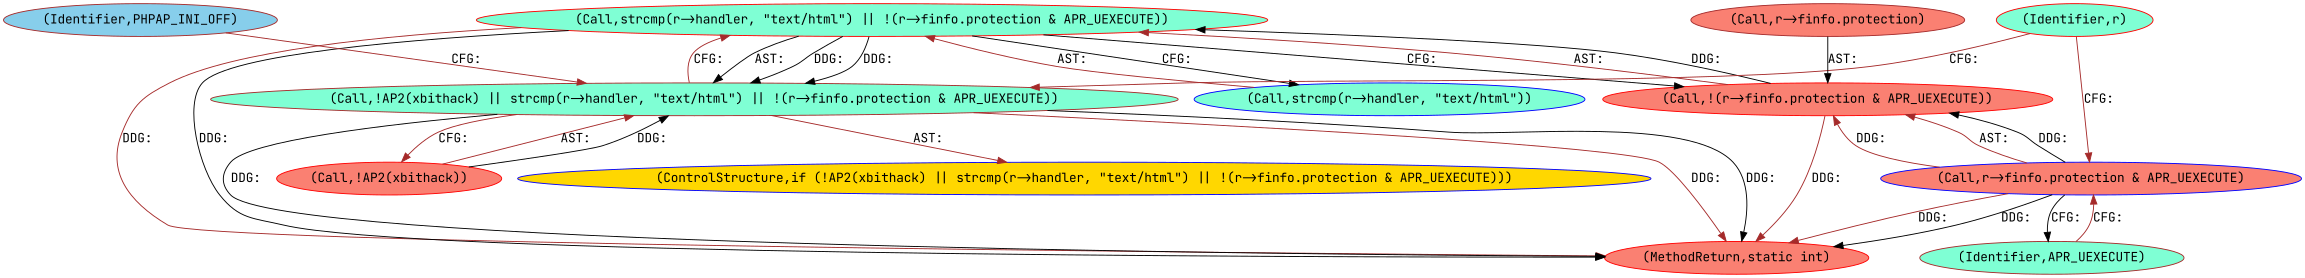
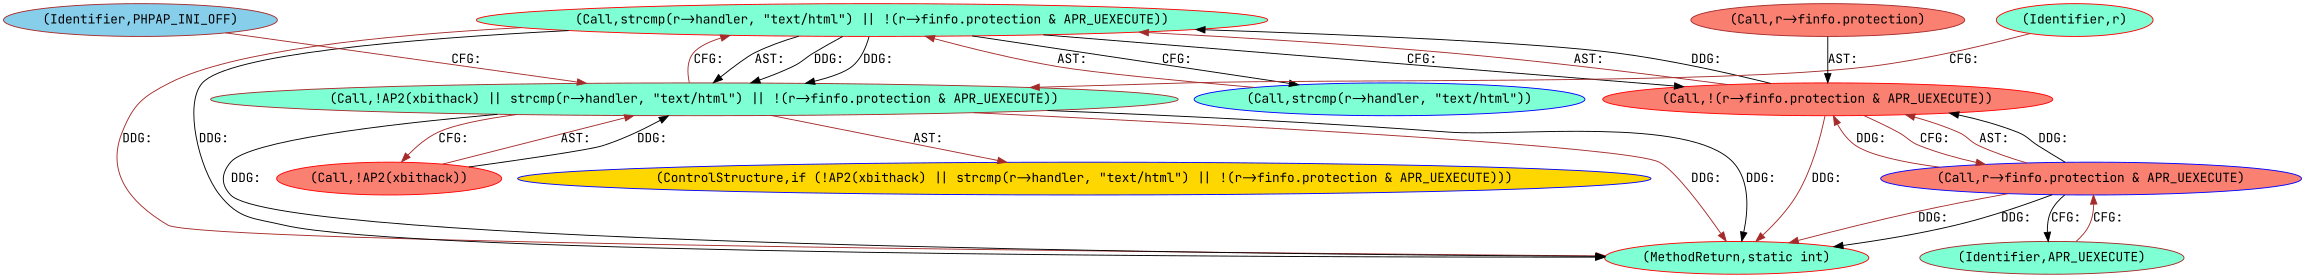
(2082, 95) -> (1918, 145)
(1737, 258) -> (1737, 258)
